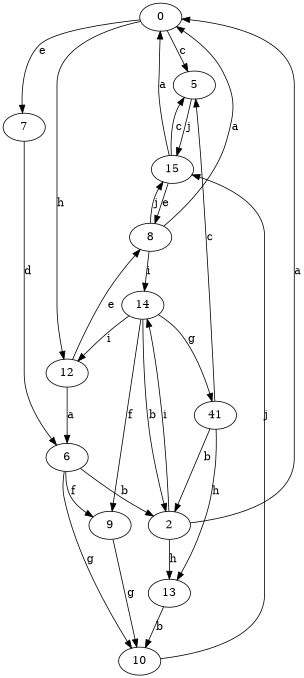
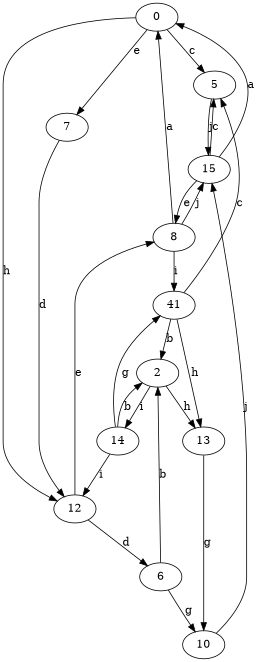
(147, 267) -> (174, 267)
(294, 271) -> none
(24, 293) -> (39, 316)
(71, 415) -> (126, 543)
(110, 525) -> none
(160, 627) -> (208, 543)
